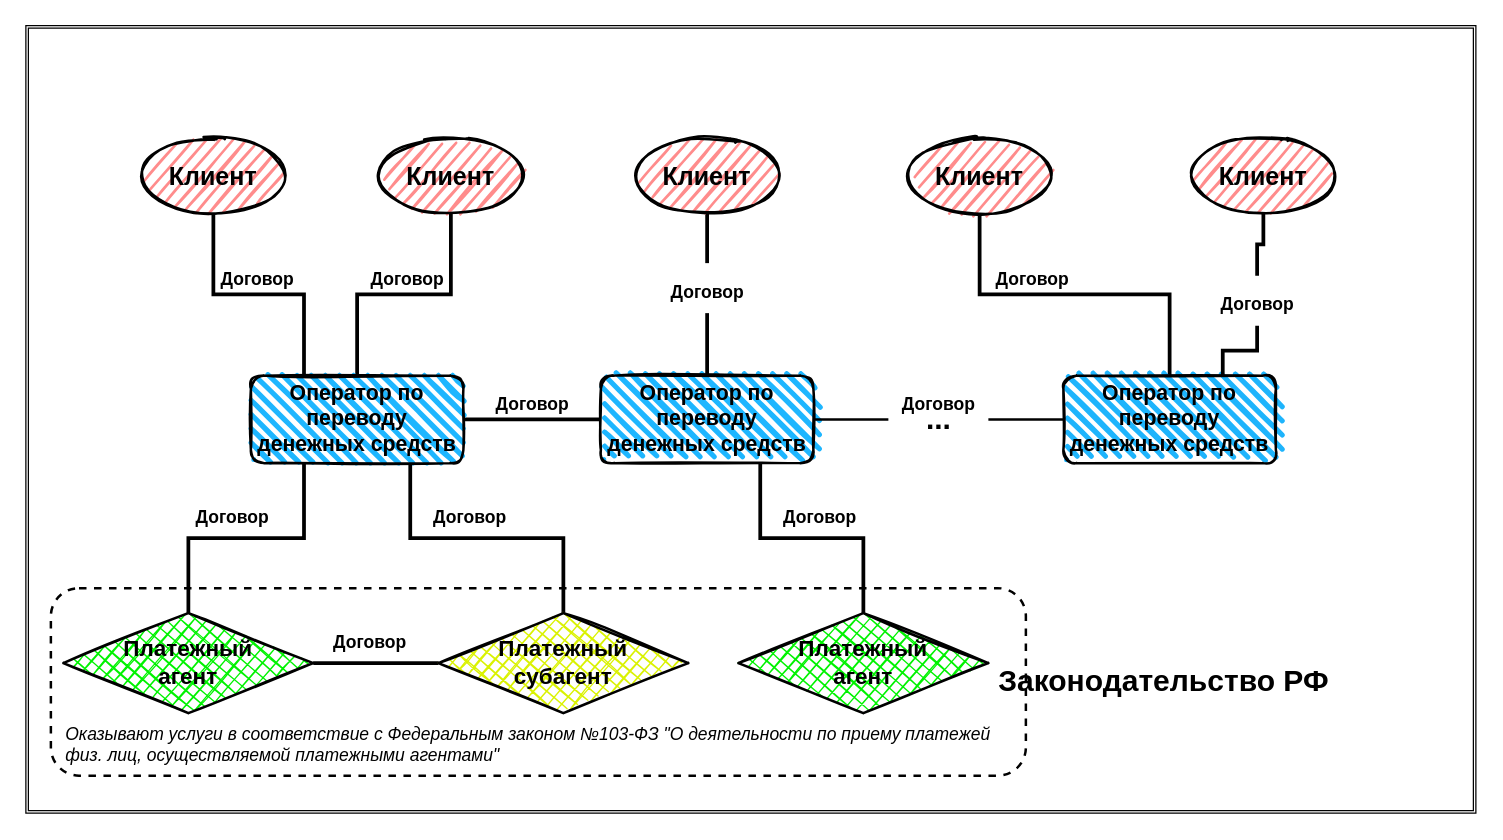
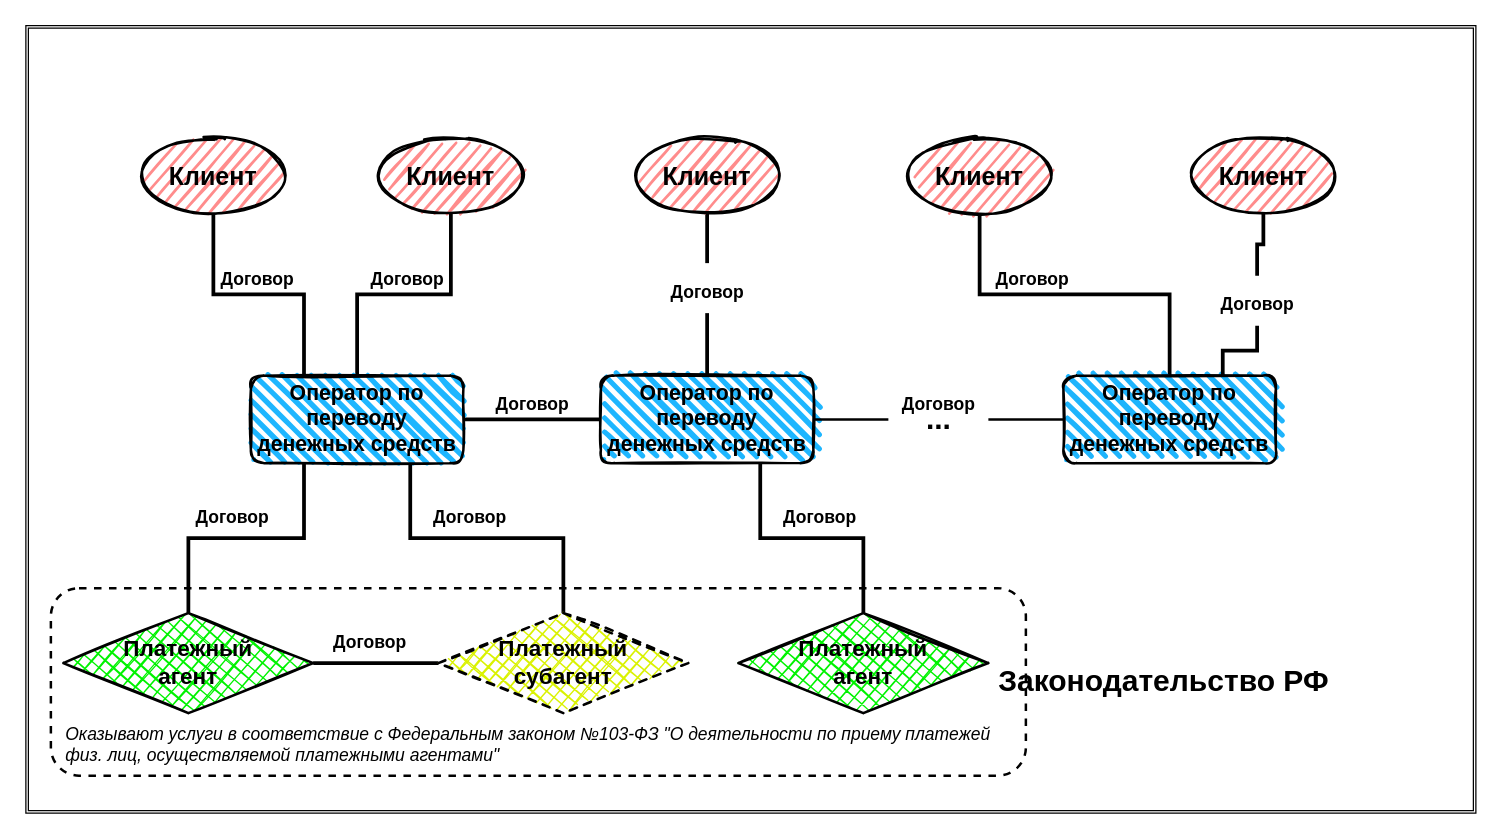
(563, 663) -> (563, 663)
